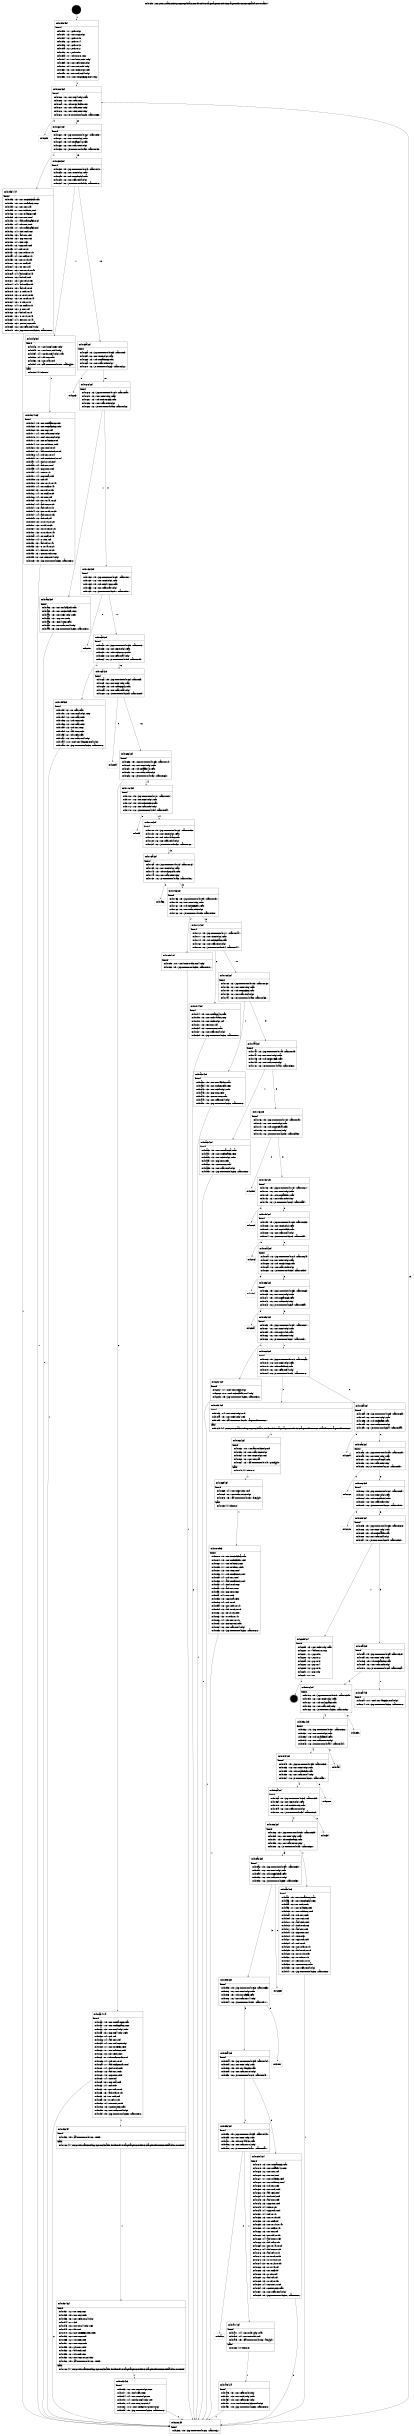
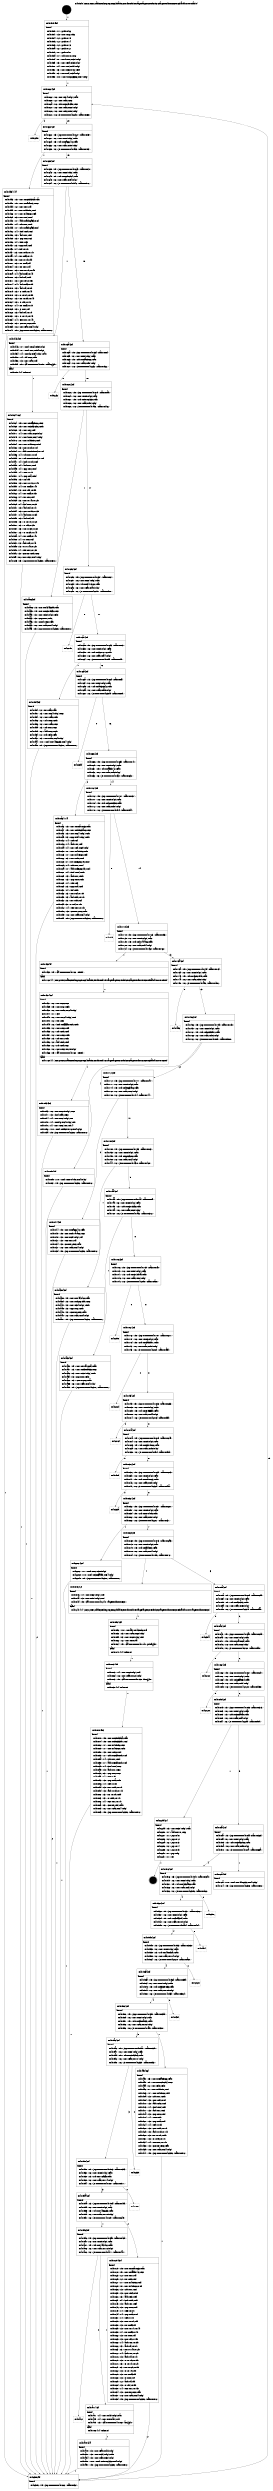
(120, 2121) -> (121, 956)
